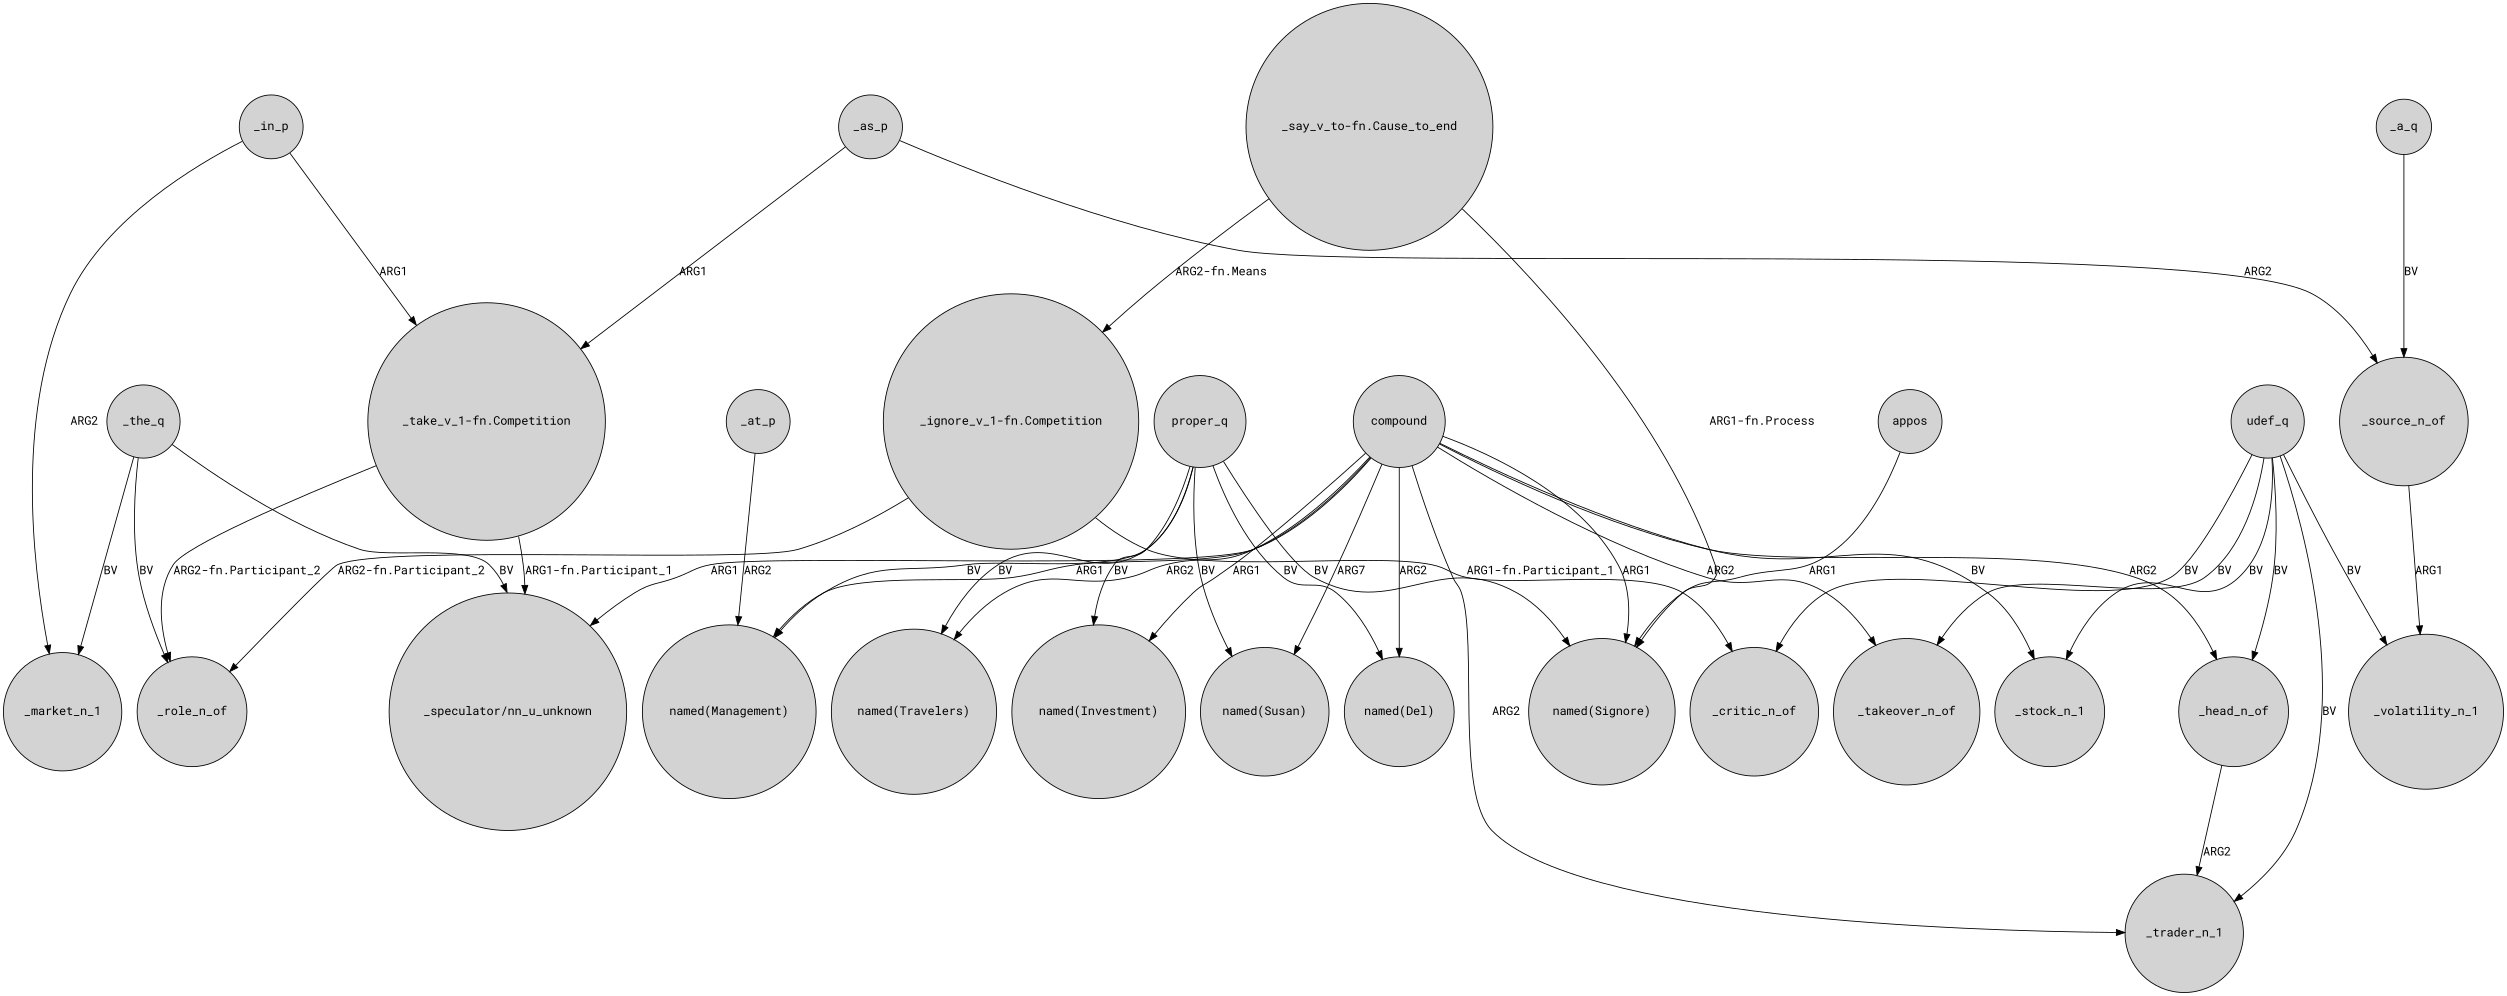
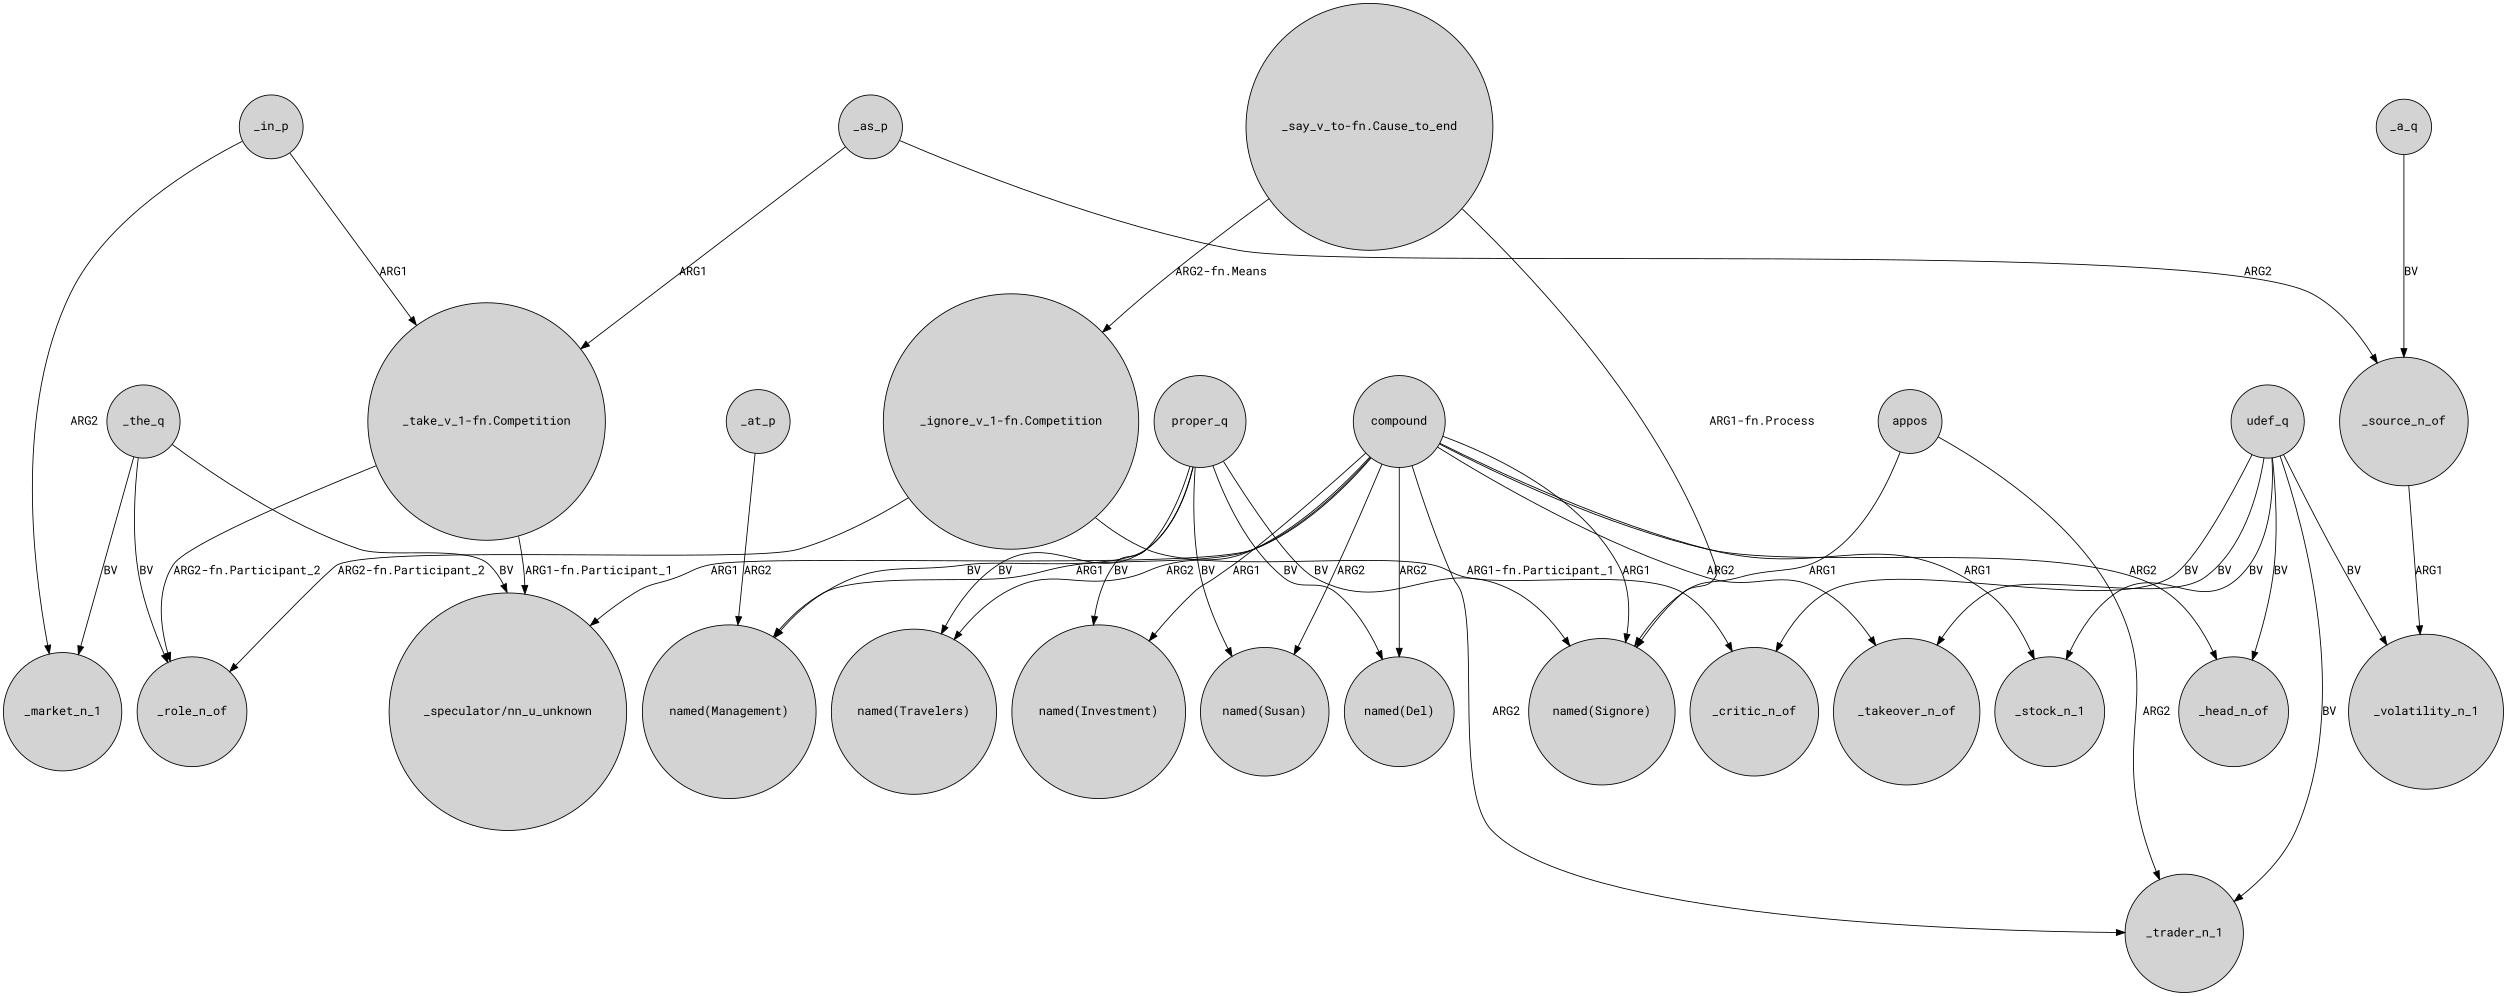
(1352, 571) -> (1352, 571)
(1978, 571) -> (1978, 571)
(2210, 816) -> (2122, 616)
